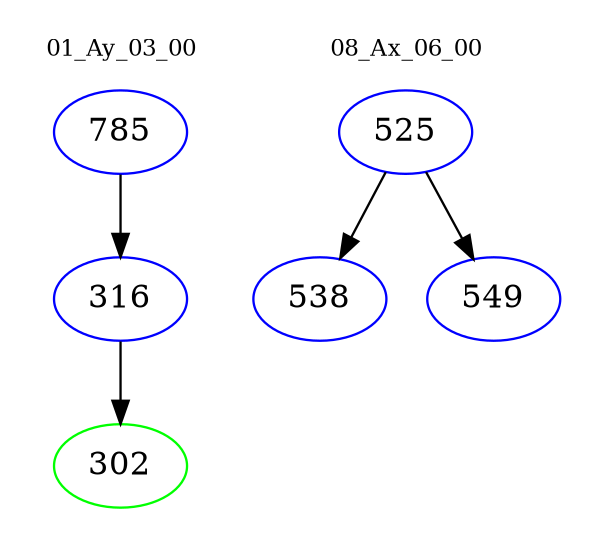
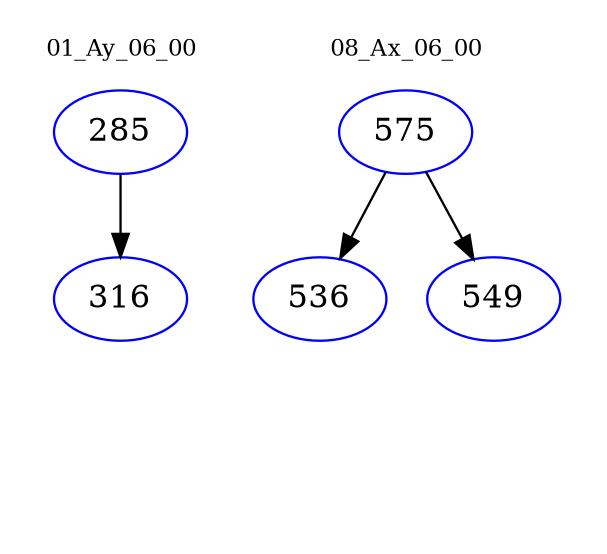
(122, 50) -> (122, 50)
(121, 132) -> (121, 132)
(406, 132) -> (406, 132)
(320, 299) -> (320, 299)
(121, 466) -> none
